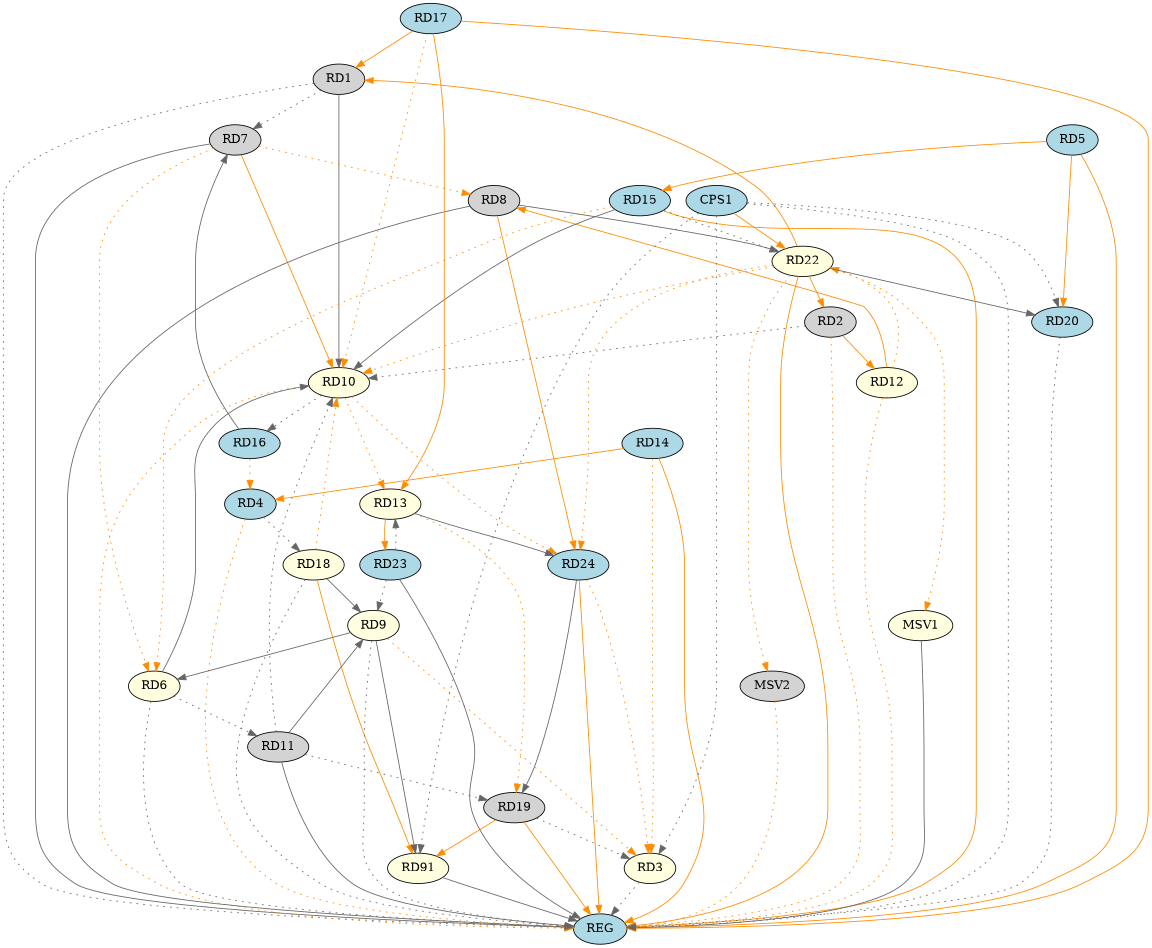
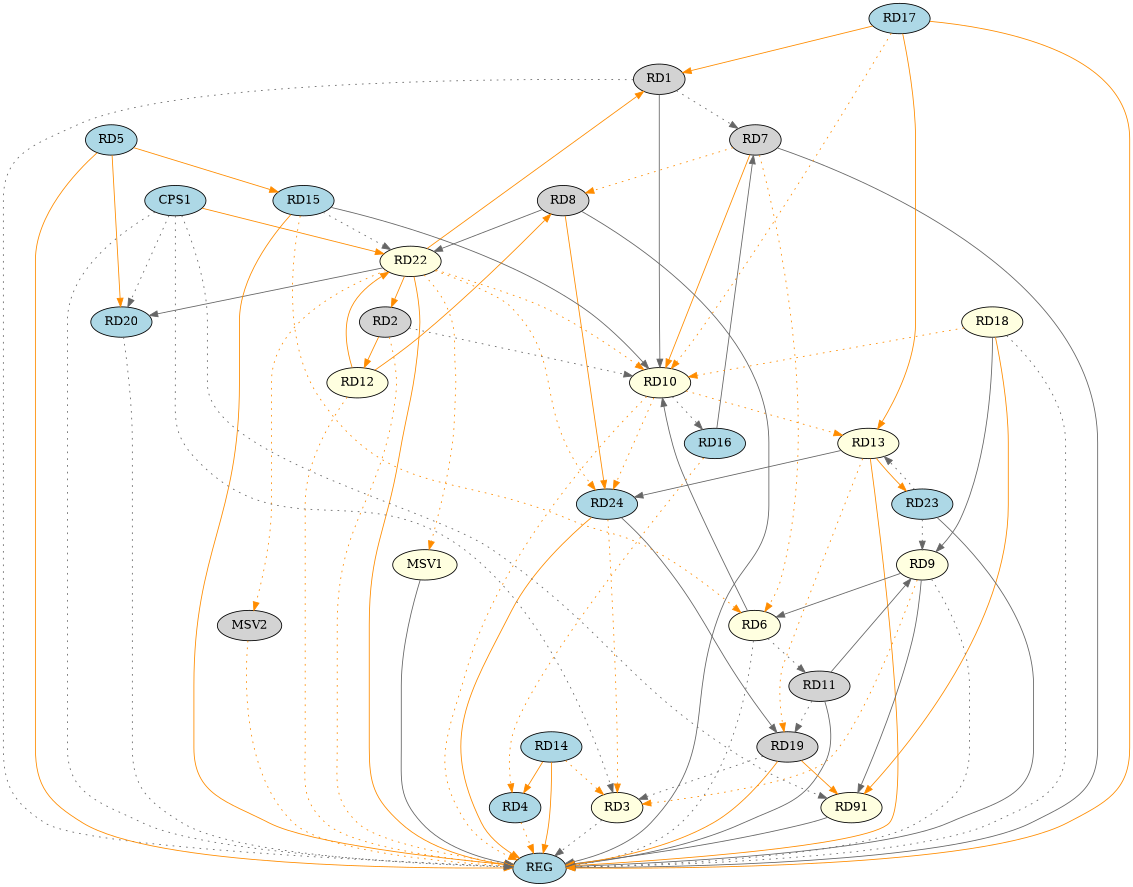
(891, 306) -> (348, 316)
(276, 528) -> none
(274, 564) -> none
none -> (896, 800)
